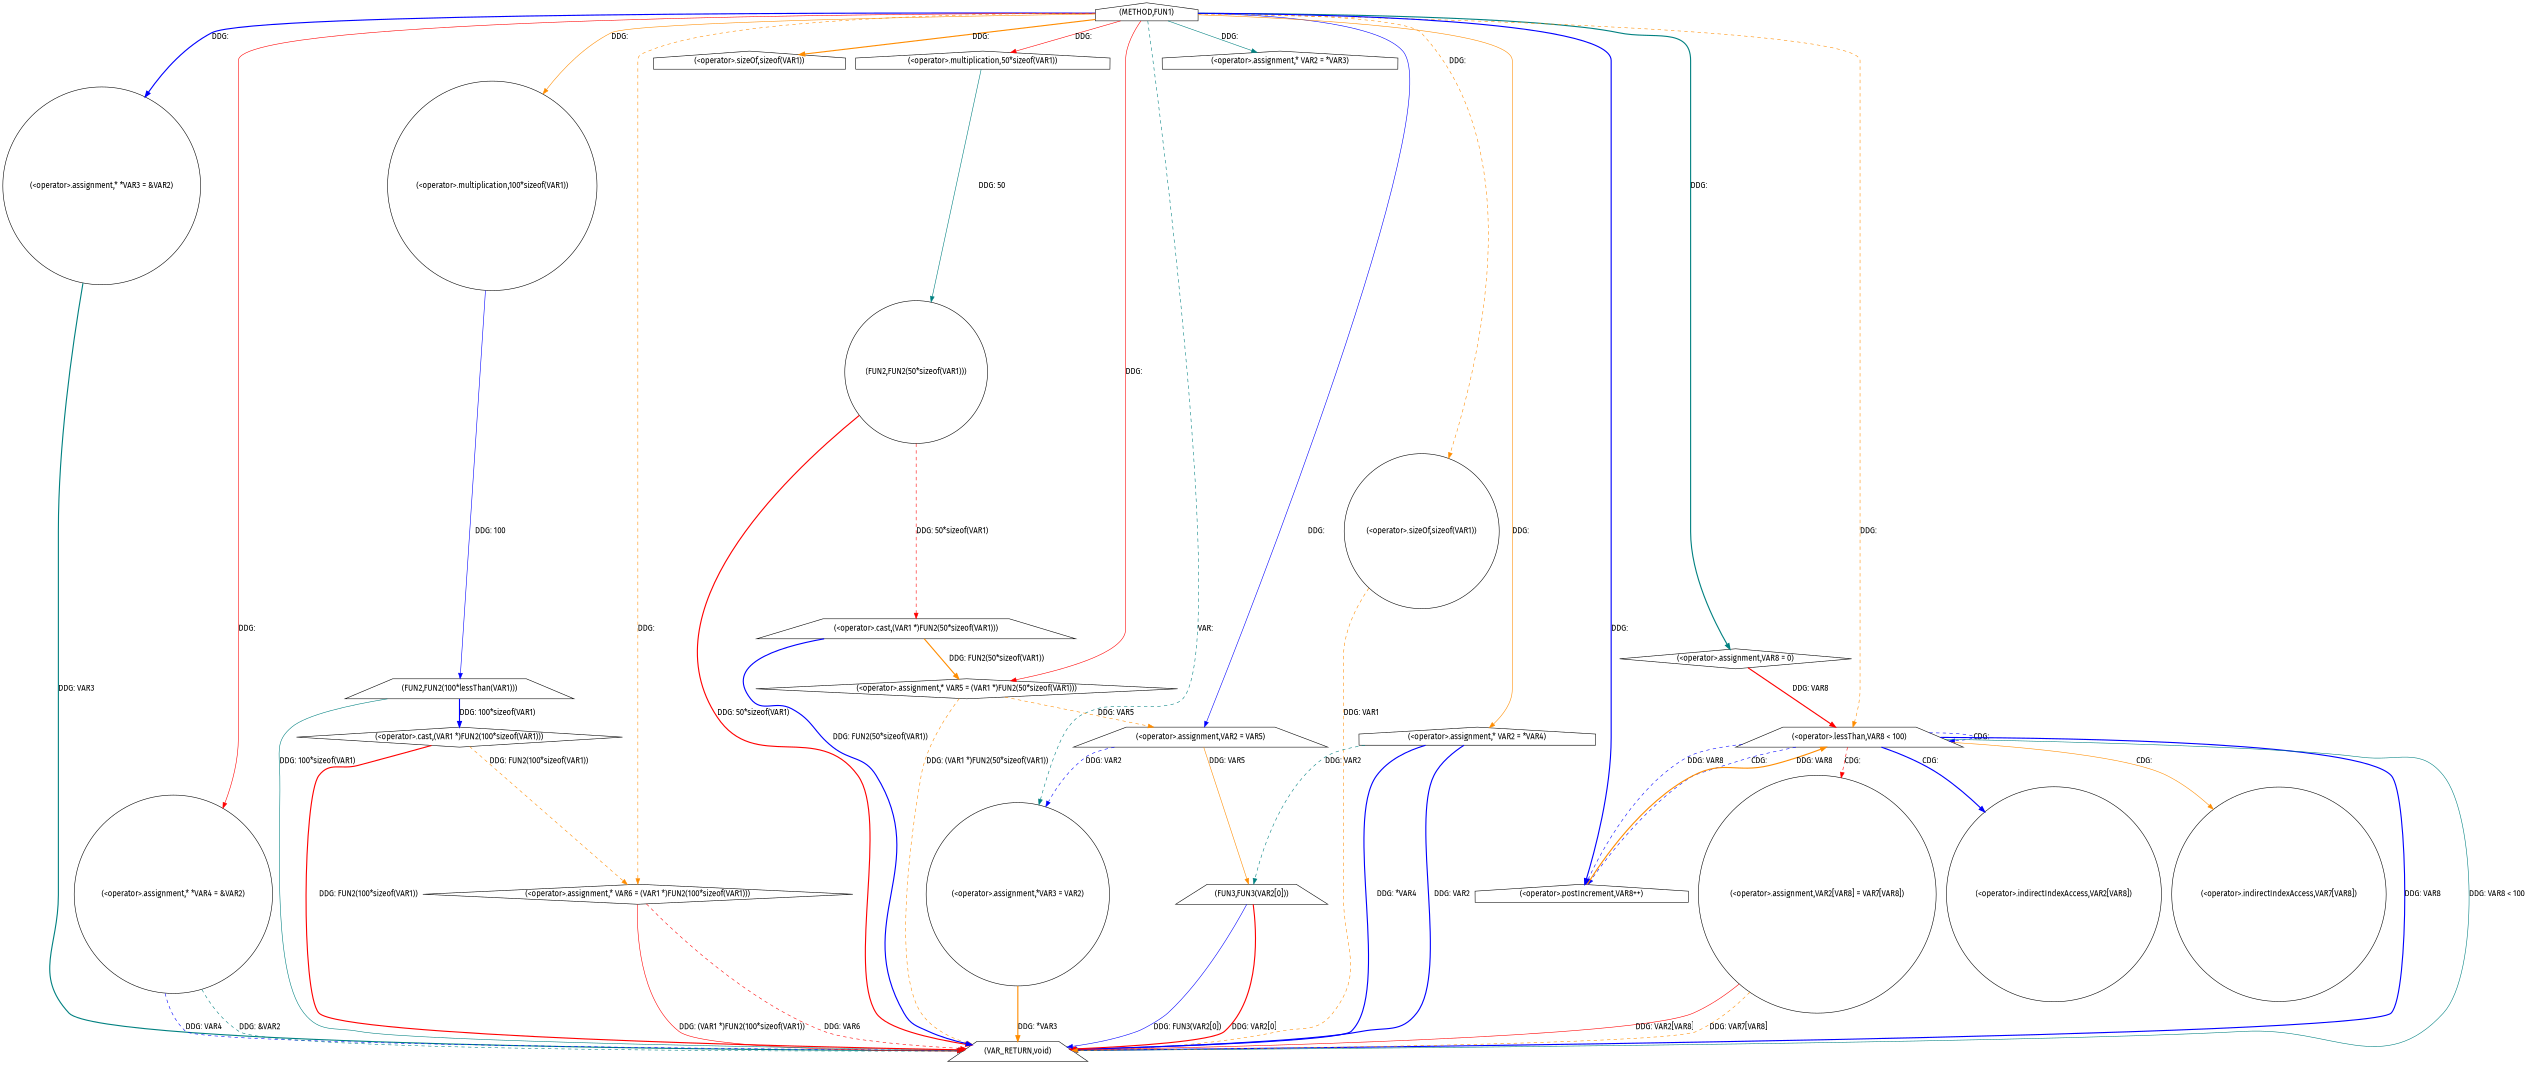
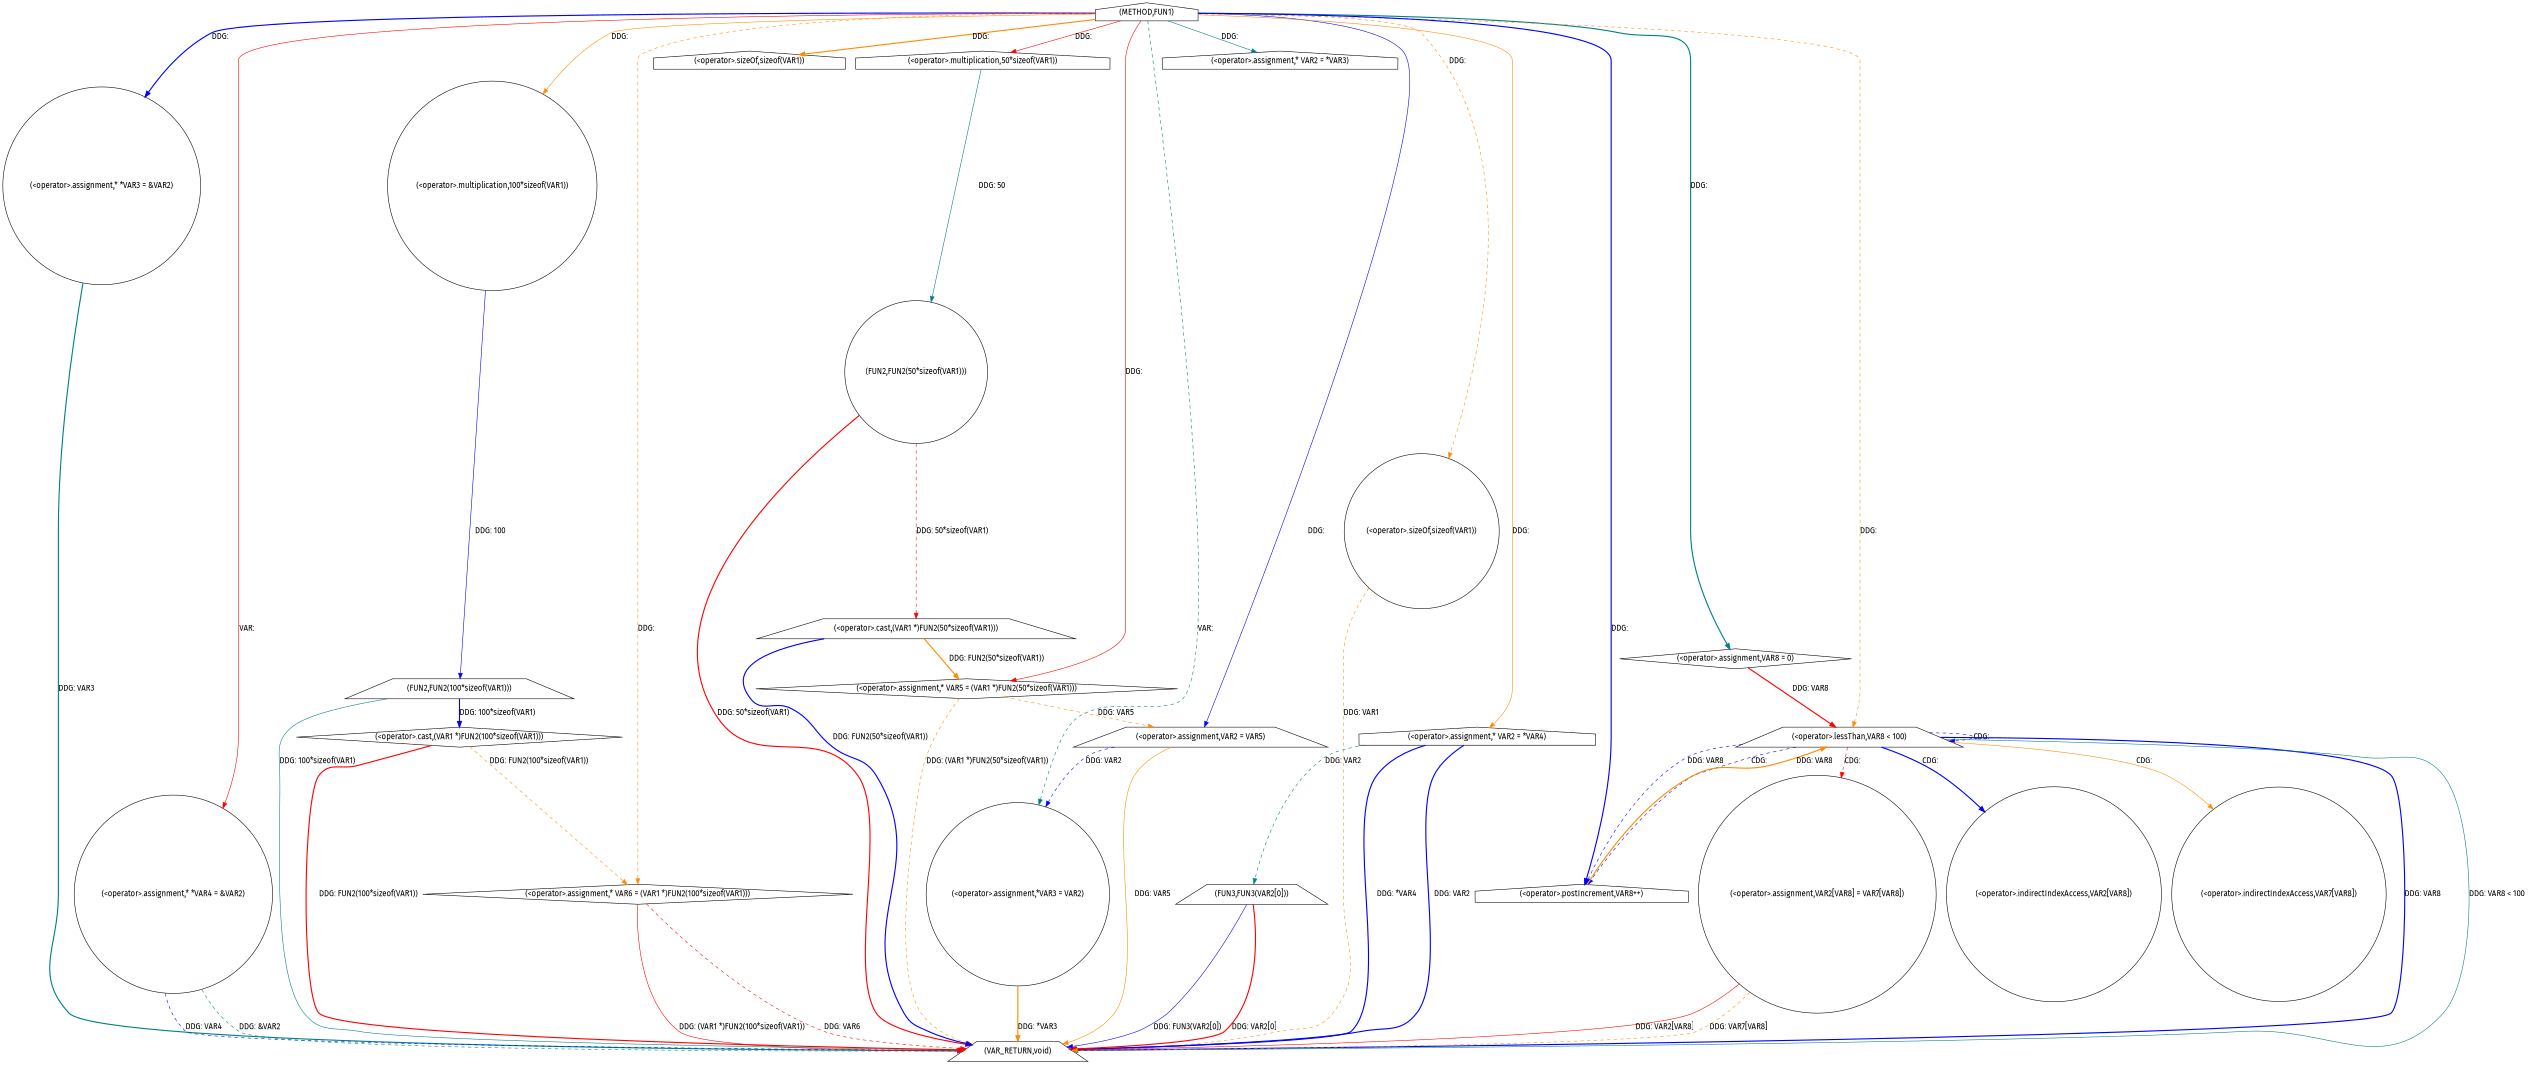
(248, 629) -> (248, 629)
(459, 689) -> (459, 689)
(1225, 813) -> (1126, 899)
